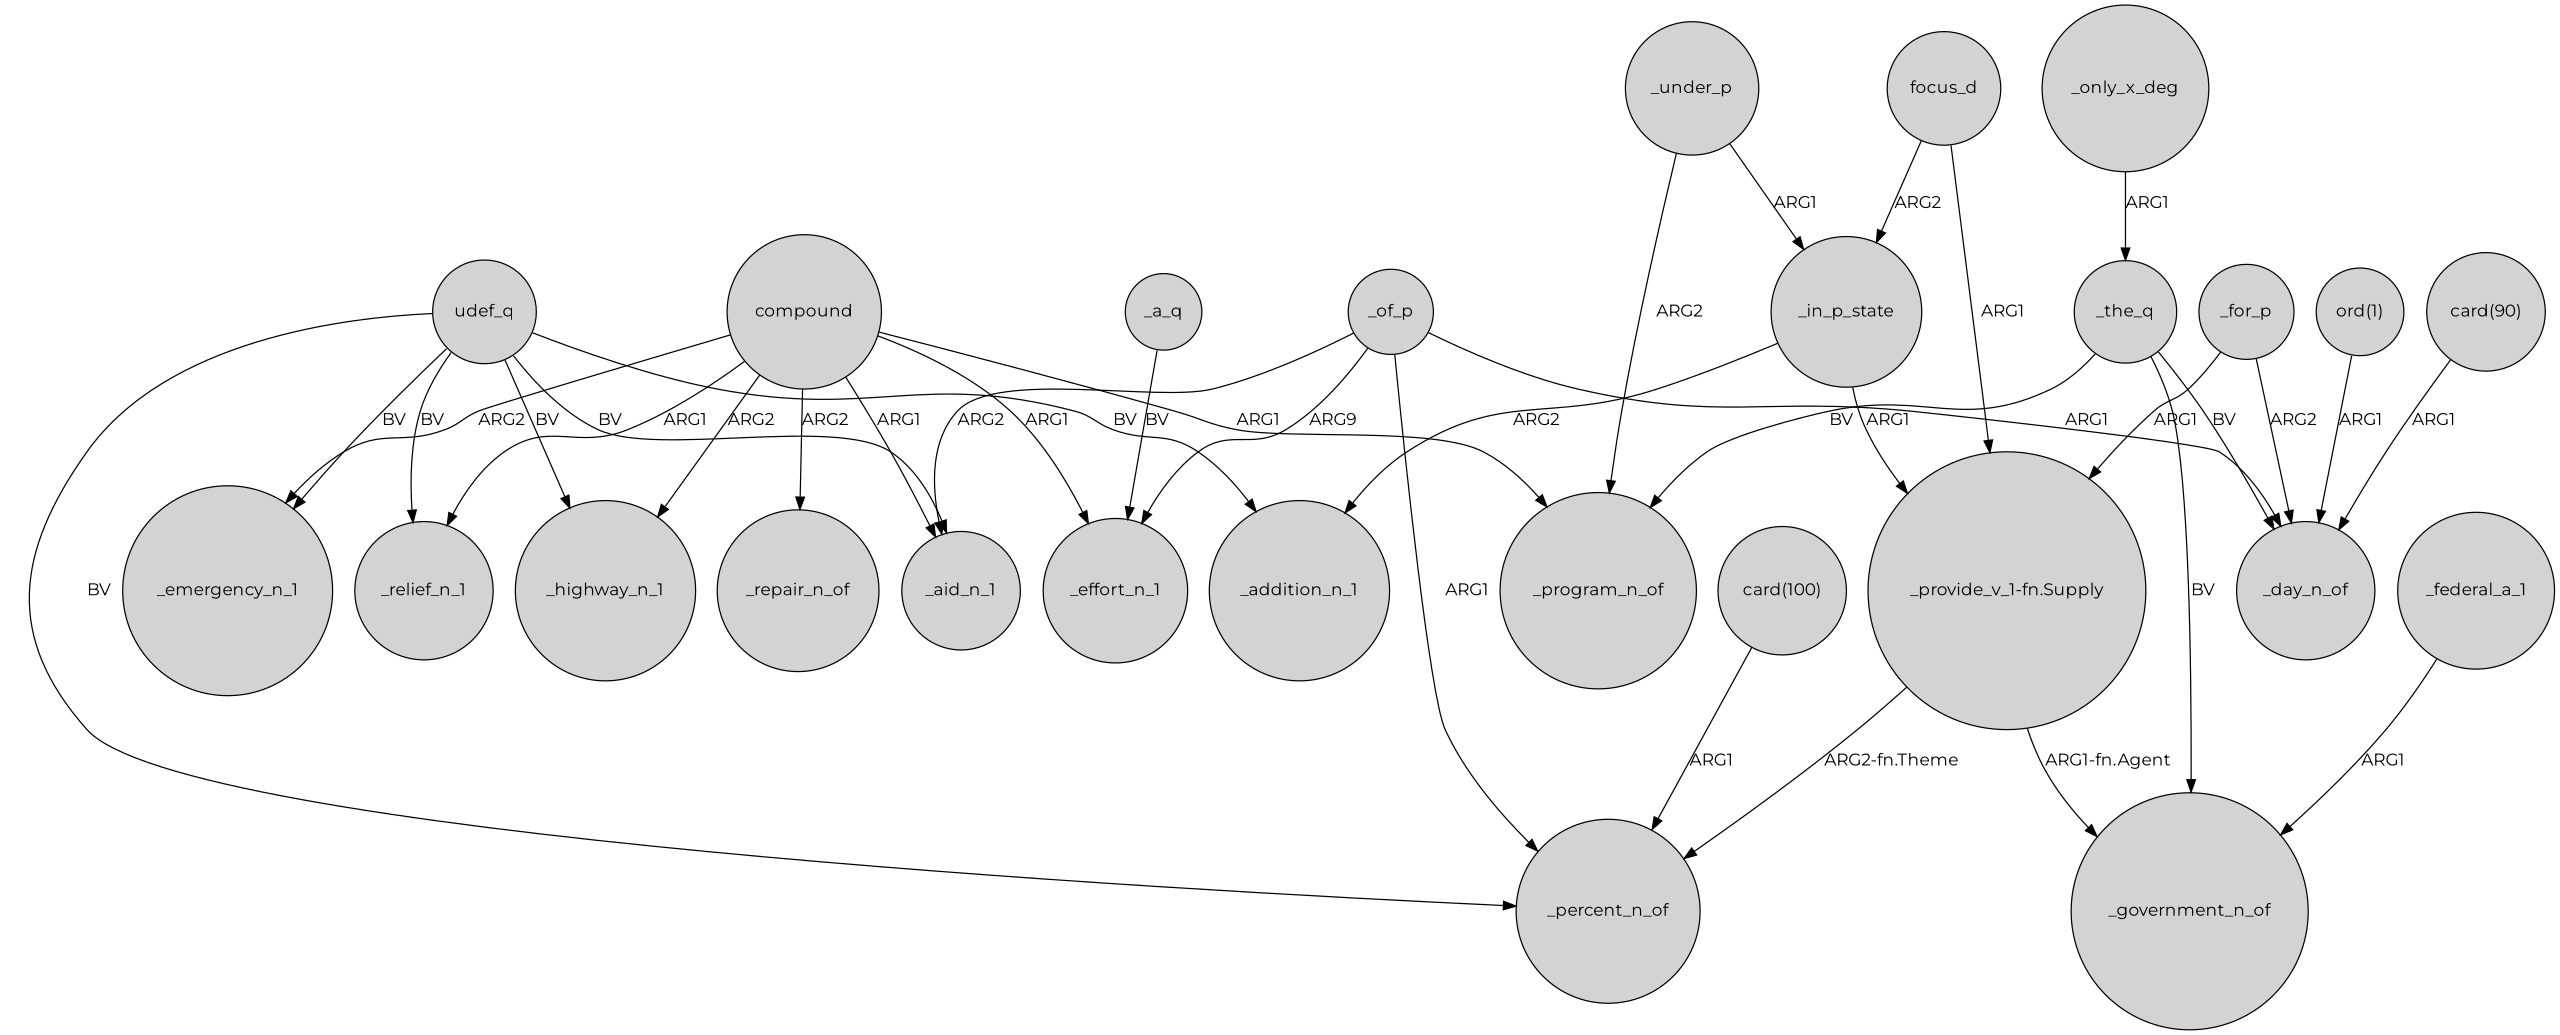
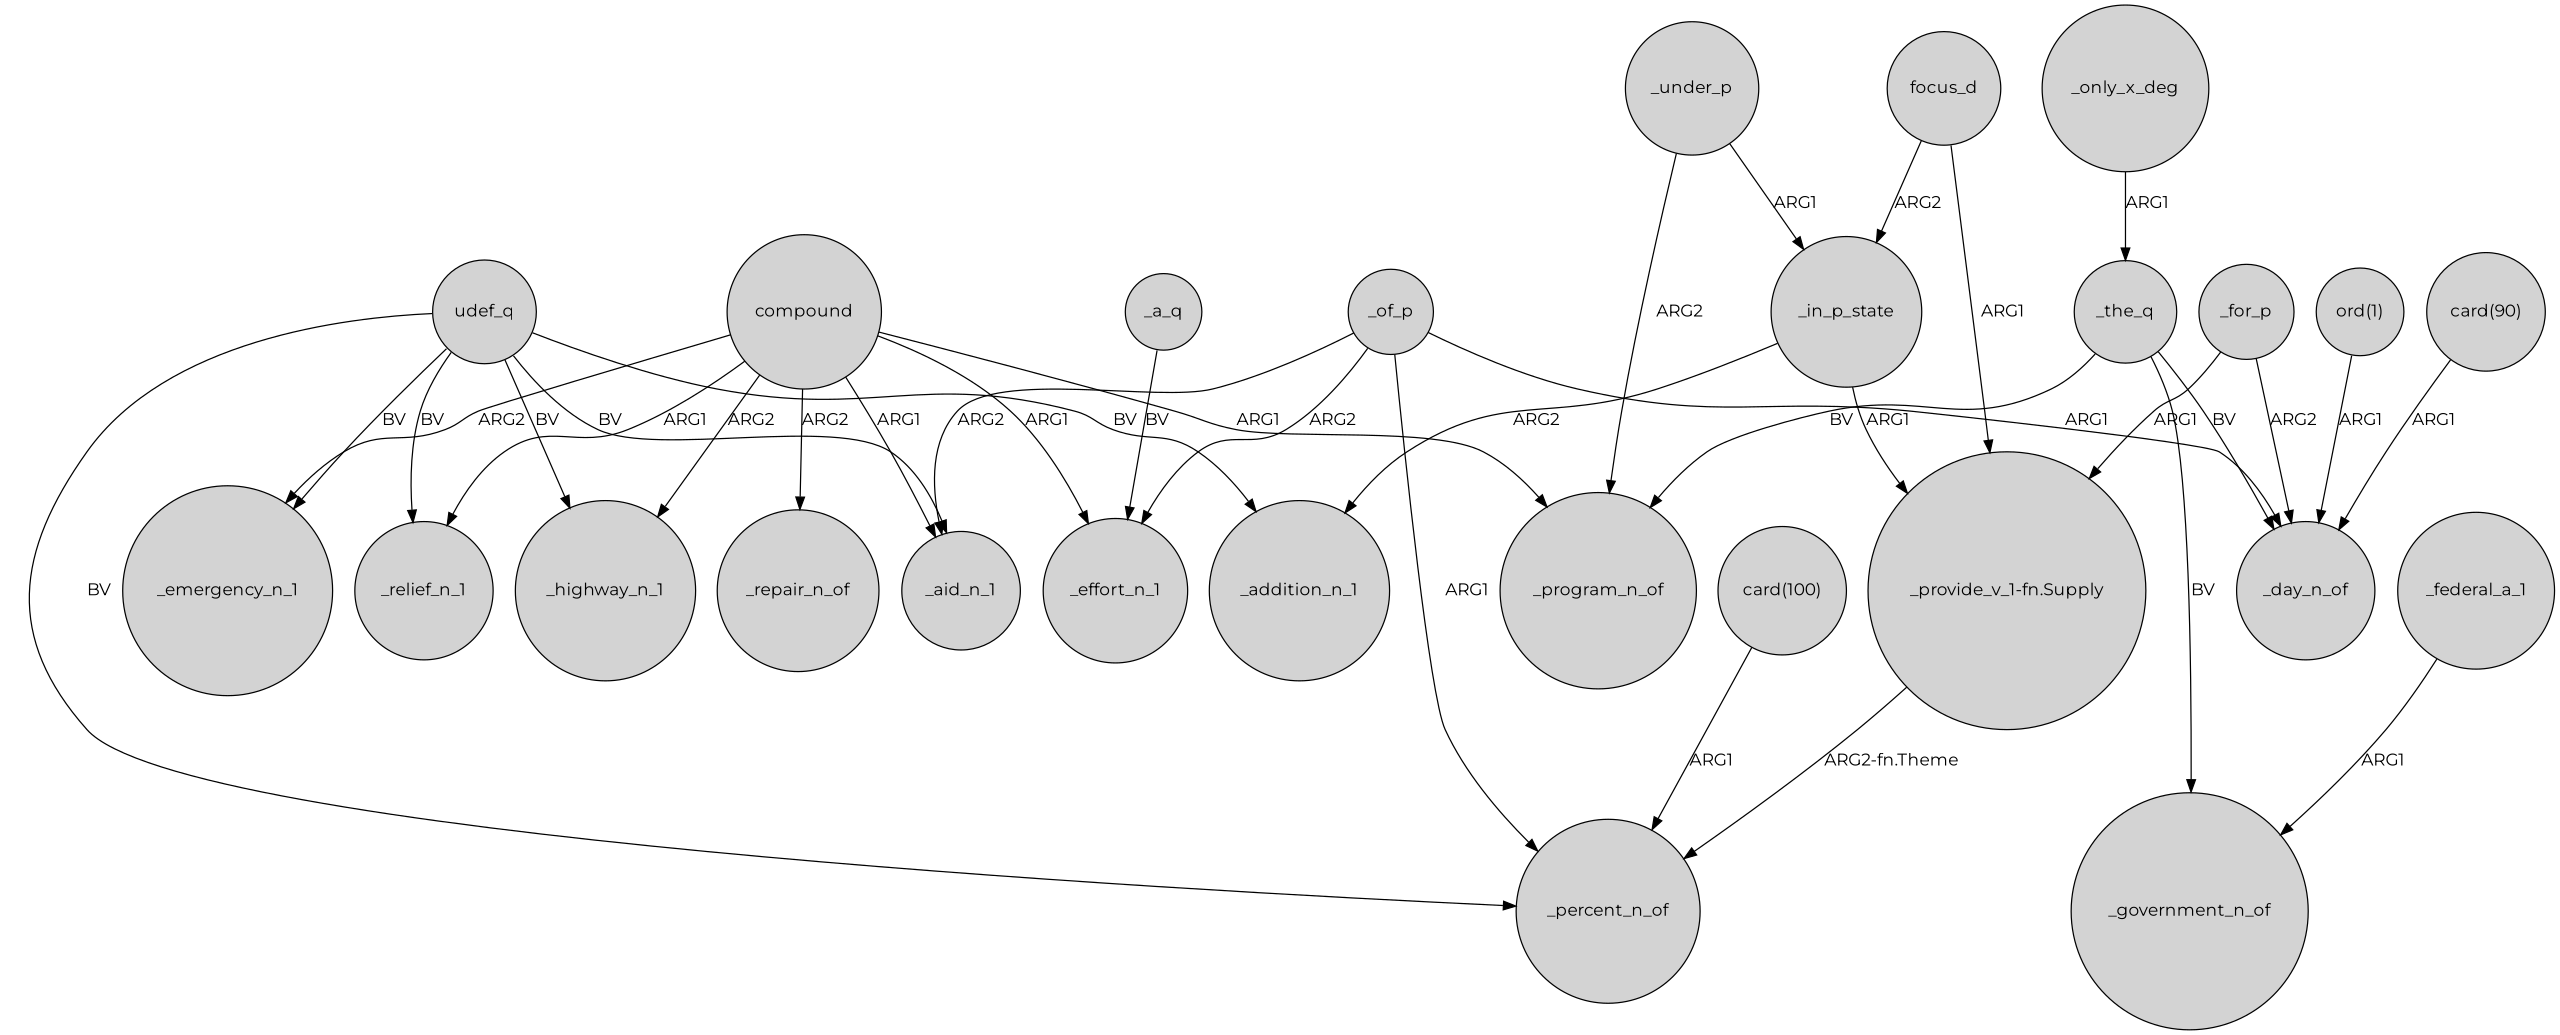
(1333, 420) -> (1333, 420)
(2052, 782) -> none
